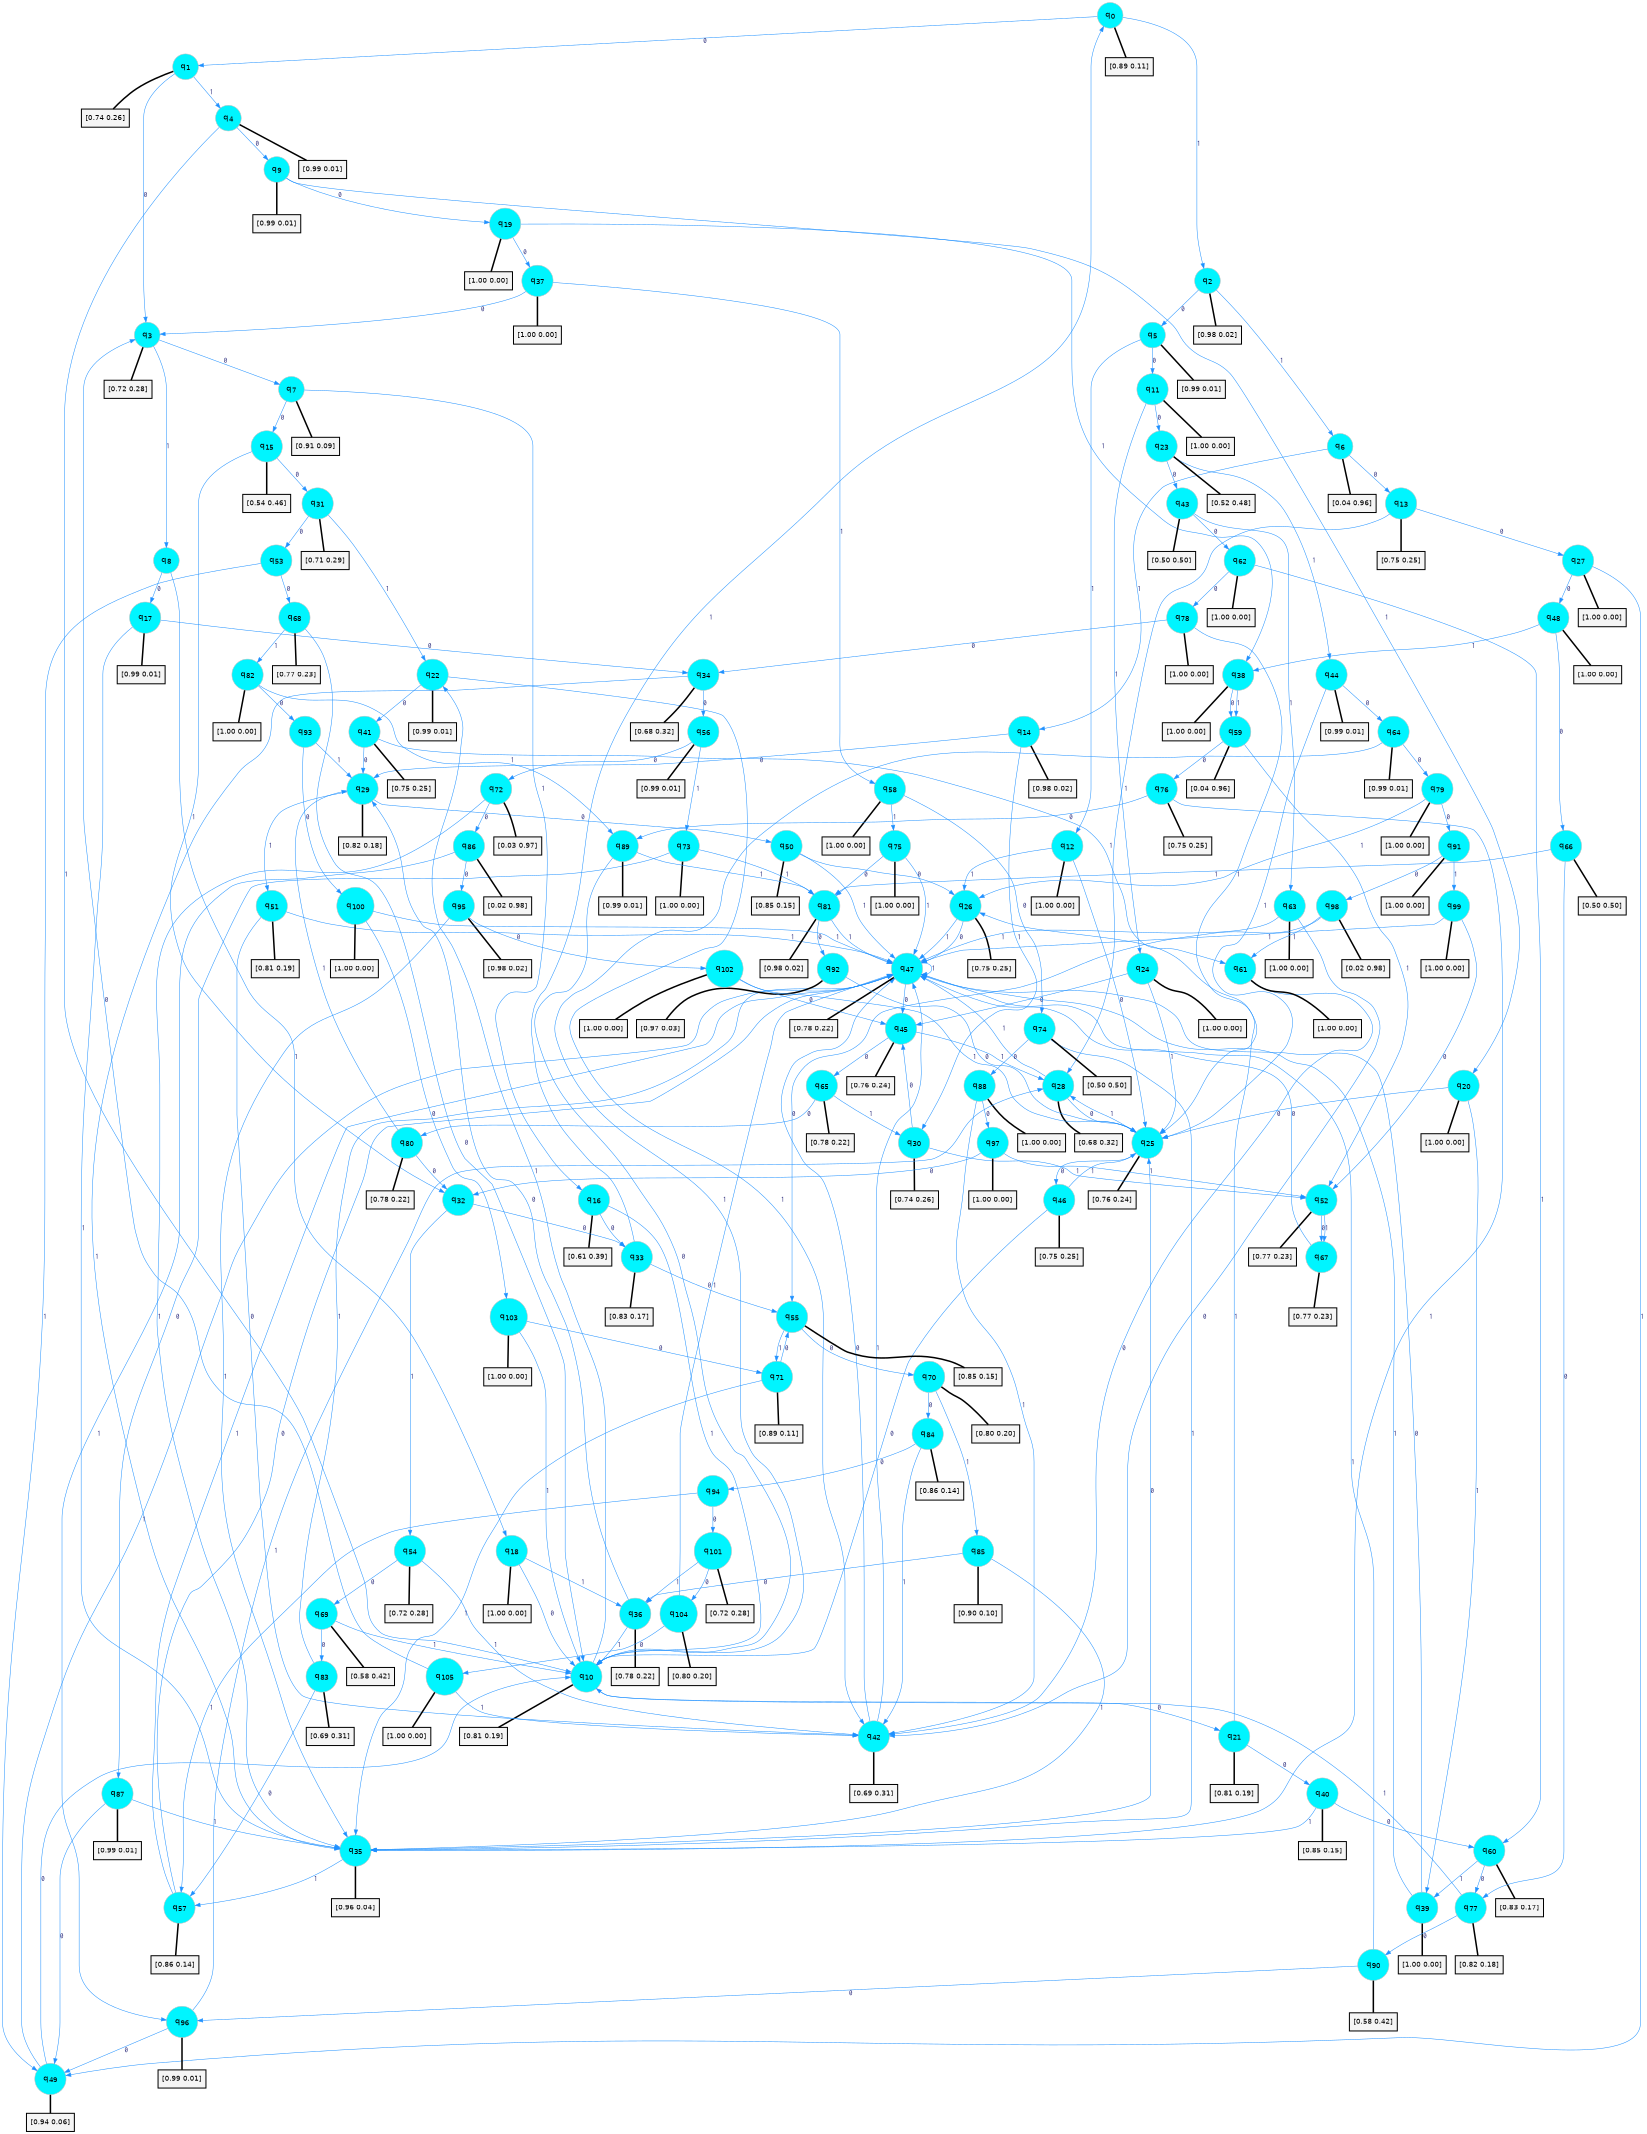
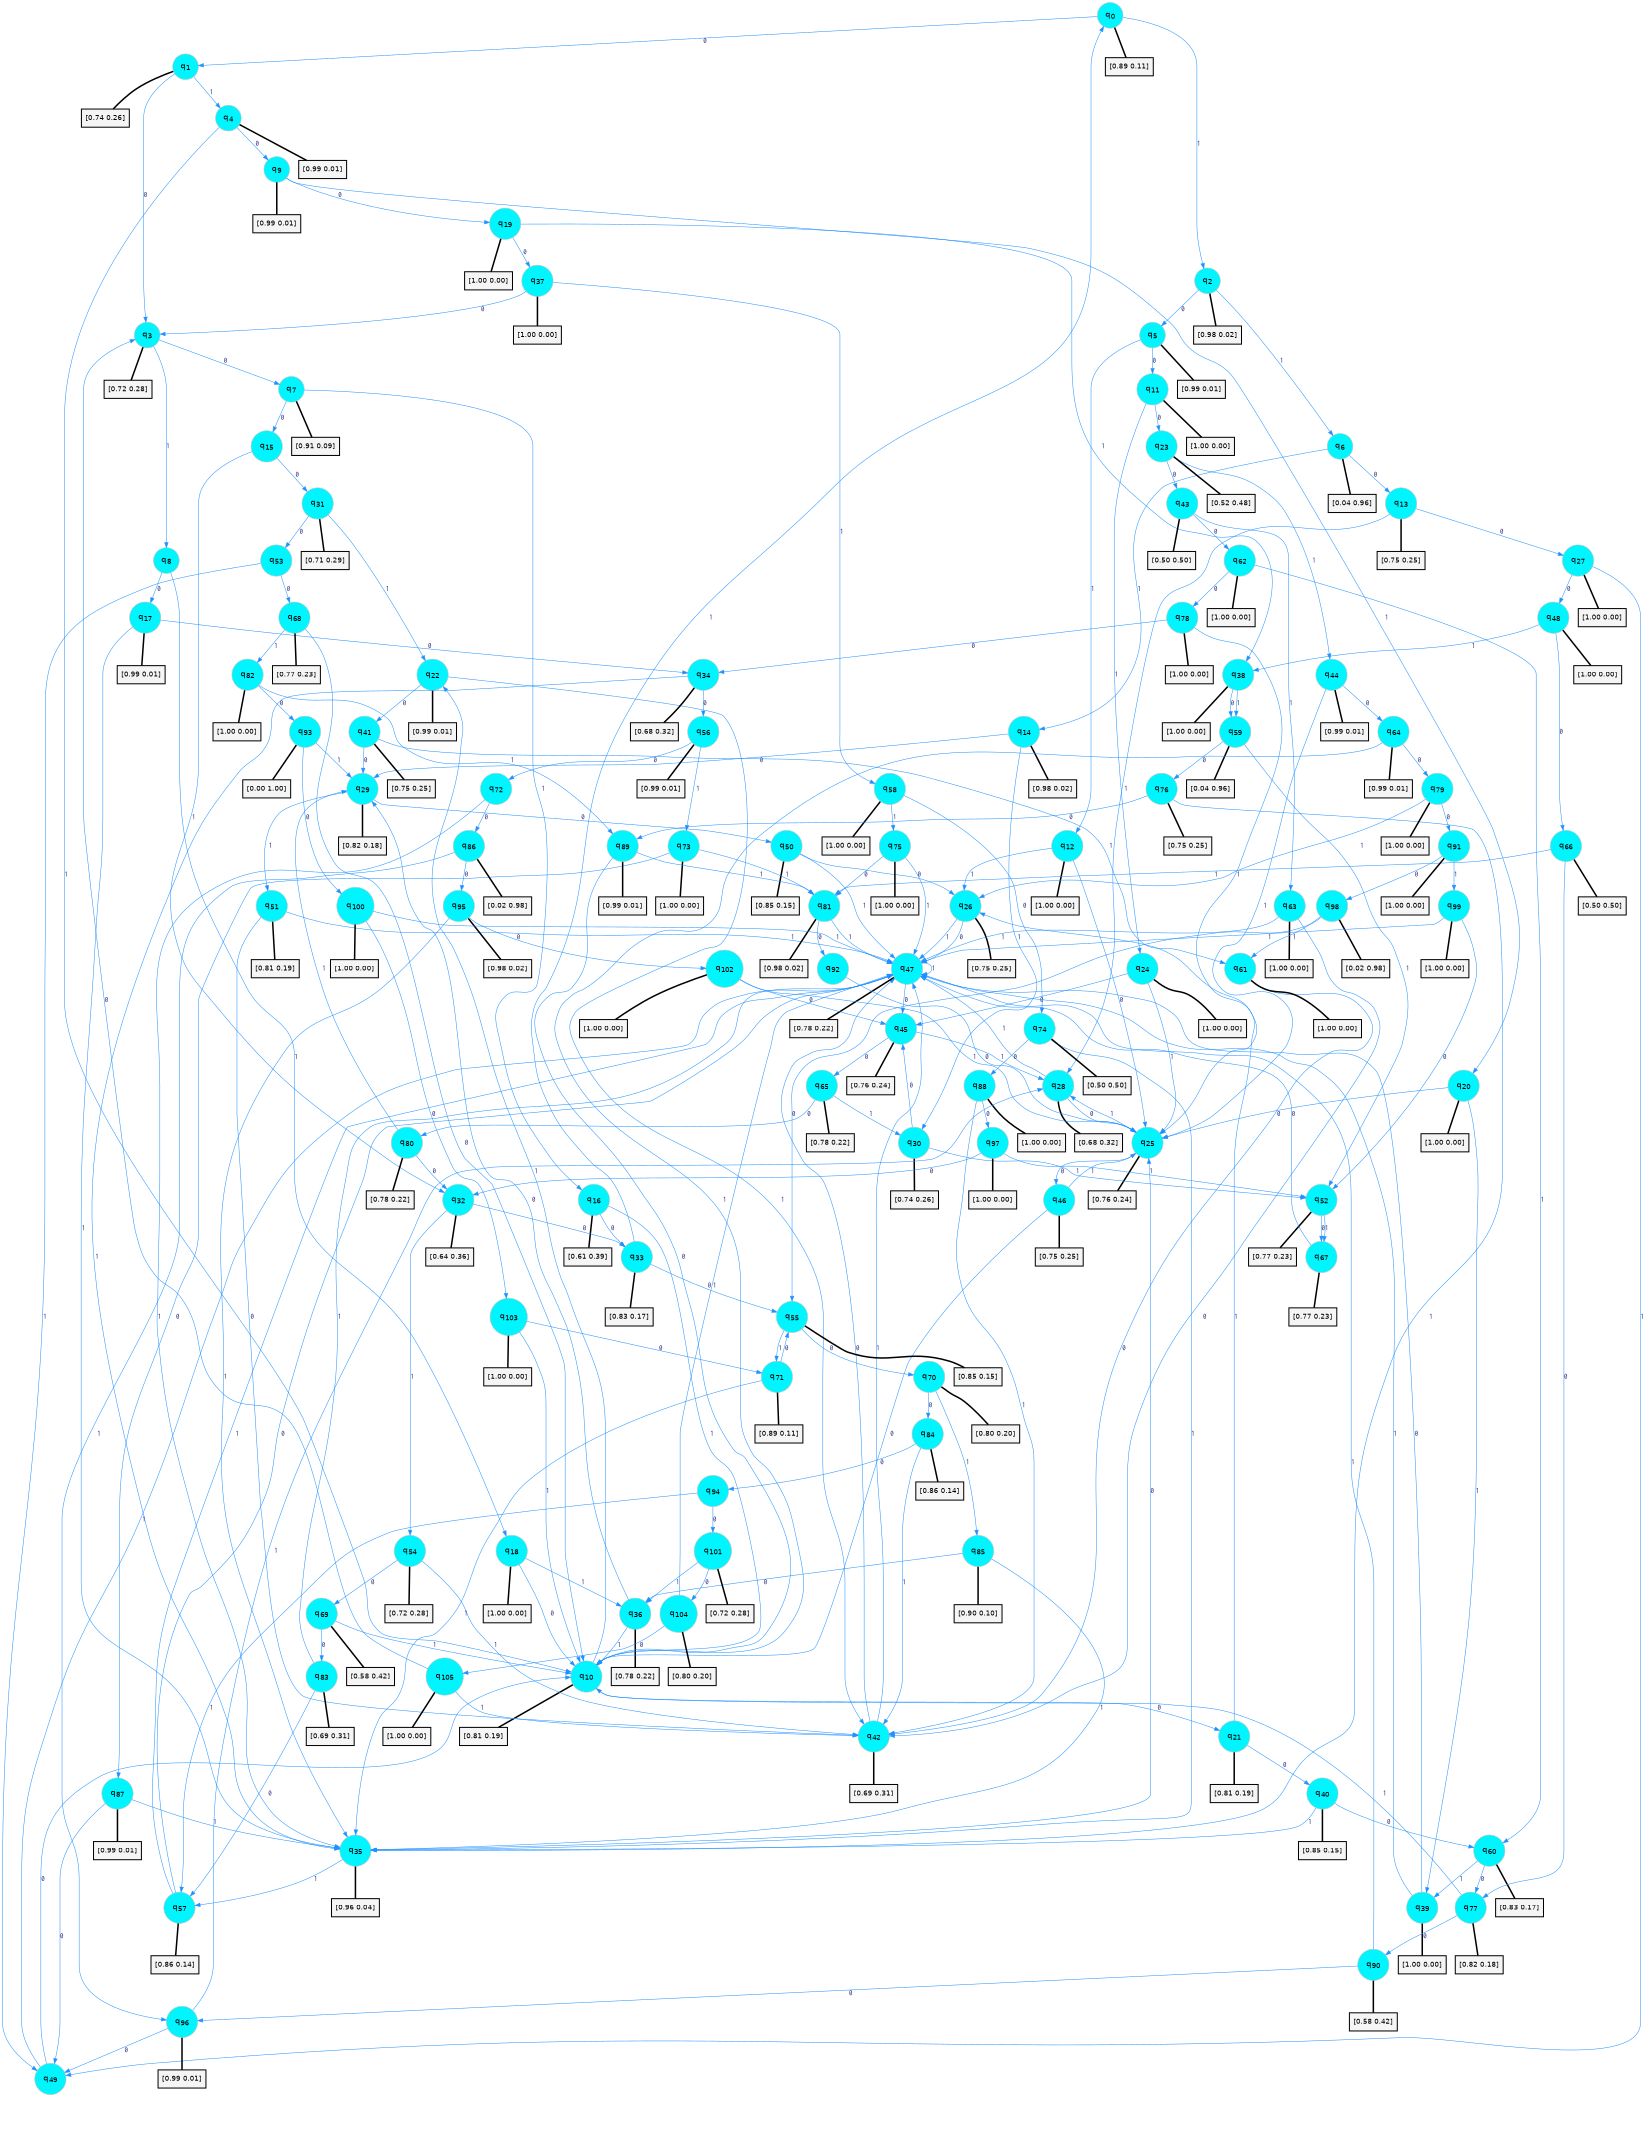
(267, 503) -> none
none -> (267, 789)
(518, 846) -> none
(660, 1029) -> none
none -> (450, 1257)
(50, 2122) -> none
